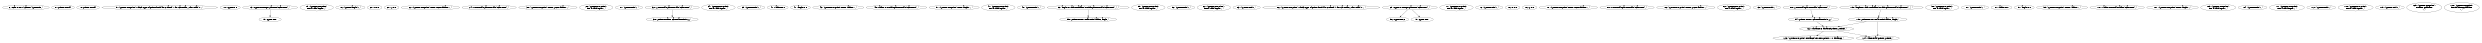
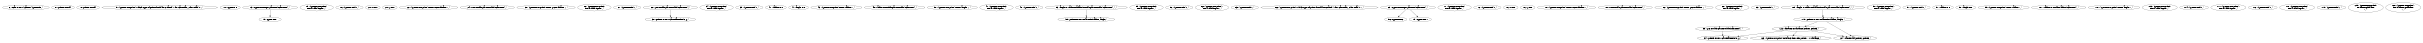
(350, 8) -> (349, 8)
(672, 19) -> (670, 19)
(1820, 24) -> (1761, 33)
